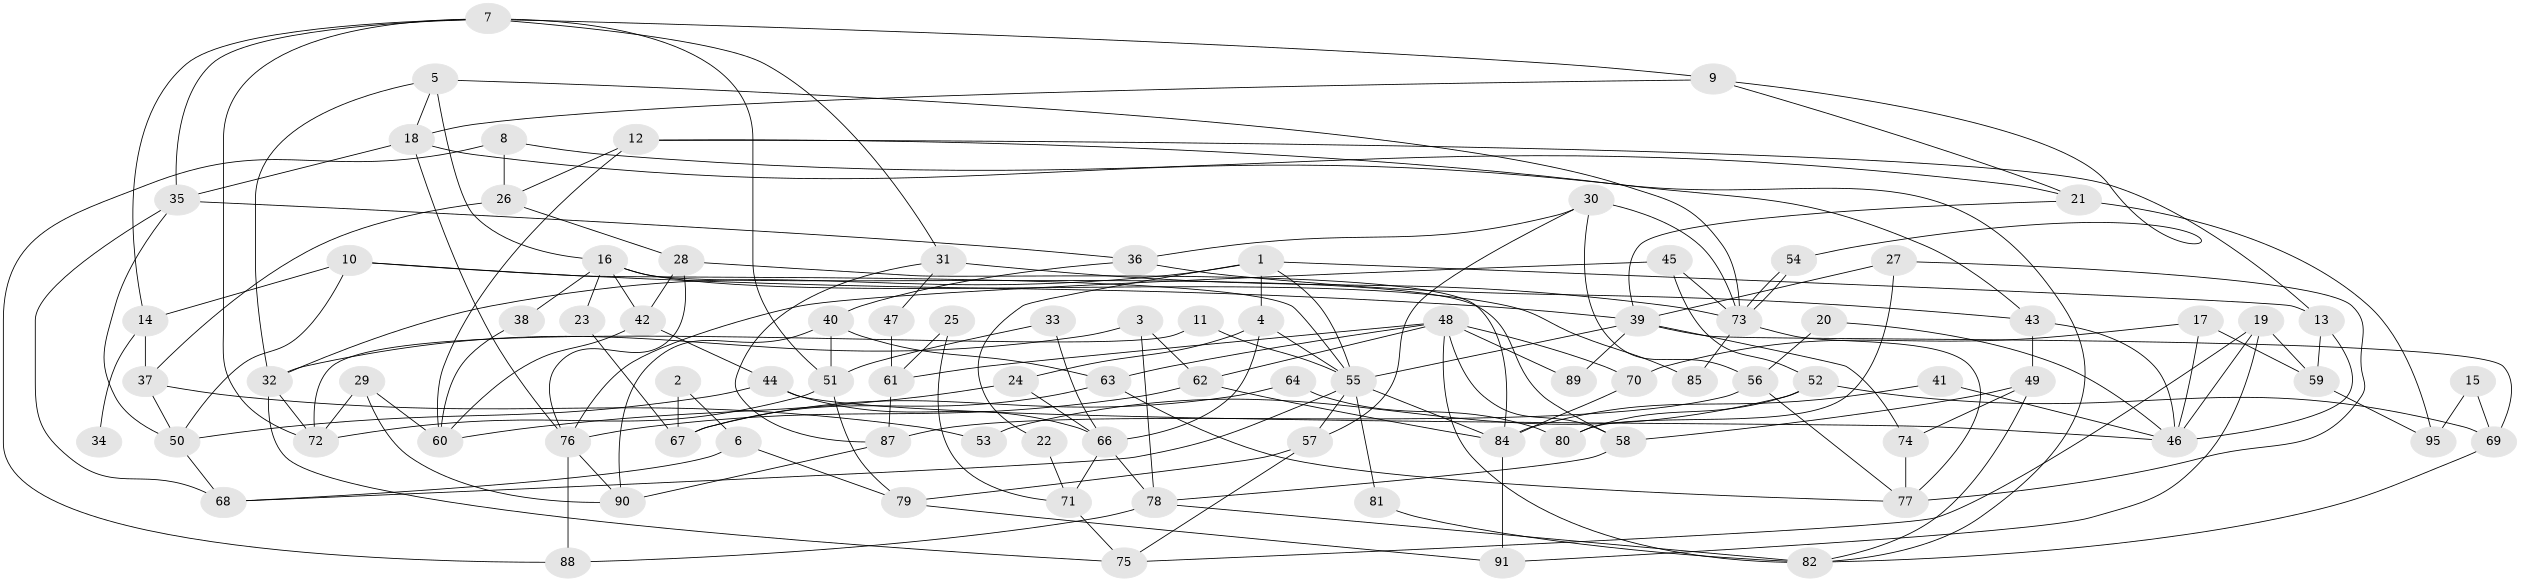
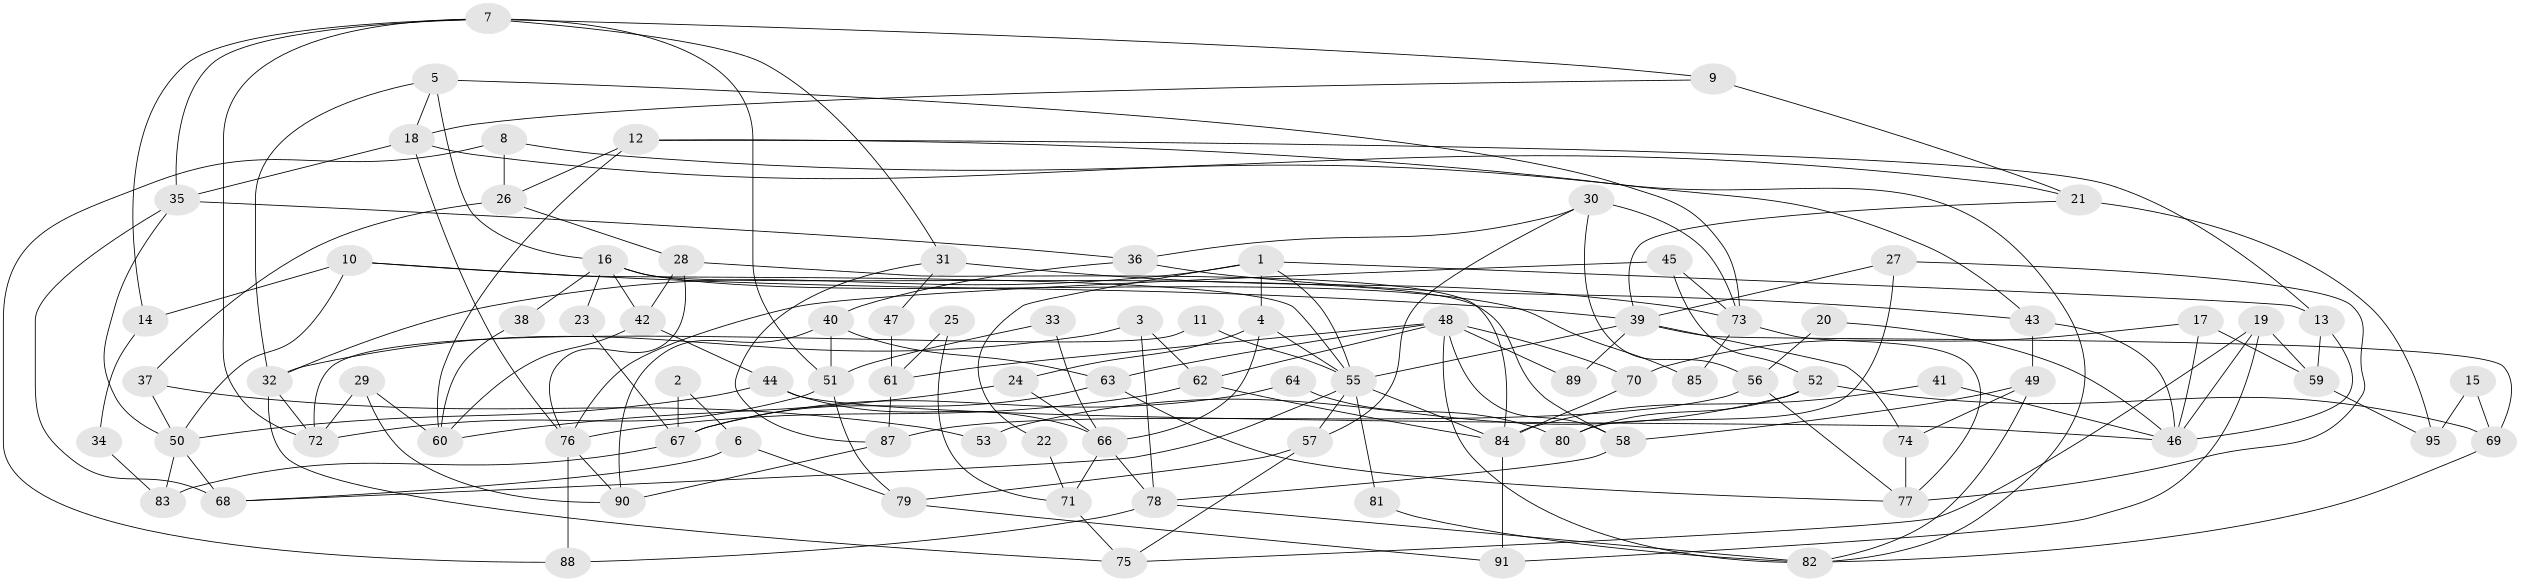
(1794, 260) -> none
(145, 351) -> none
none -> (163, 502)
